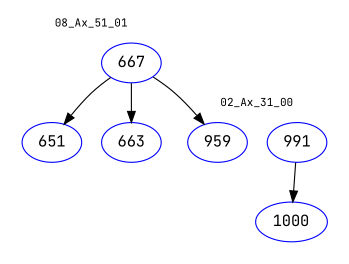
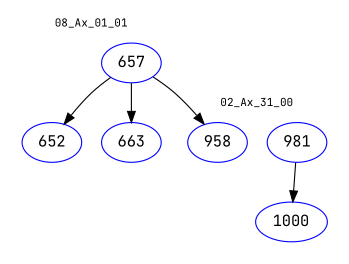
(92, 24) -> (92, 24)
(131, 63) -> (131, 63)
(52, 142) -> (52, 142)
(218, 142) -> (218, 142)
(297, 142) -> (297, 142)
